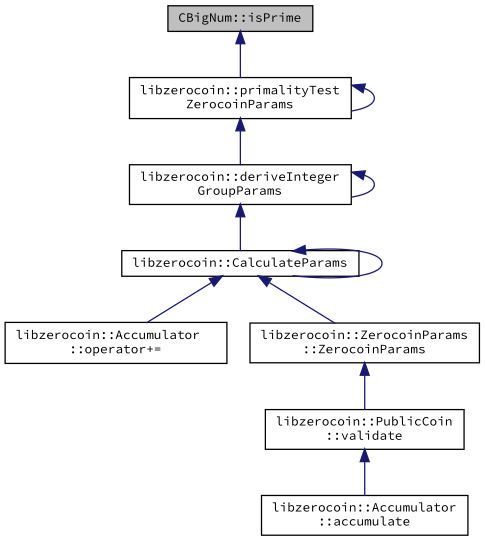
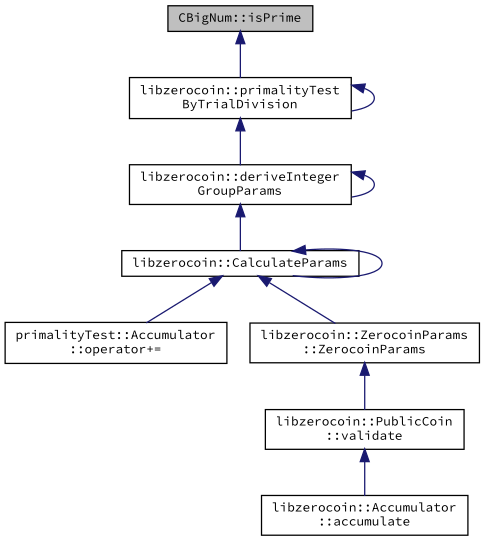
(240, 98) -> (240, 98)
(116, 343) -> (116, 343)
